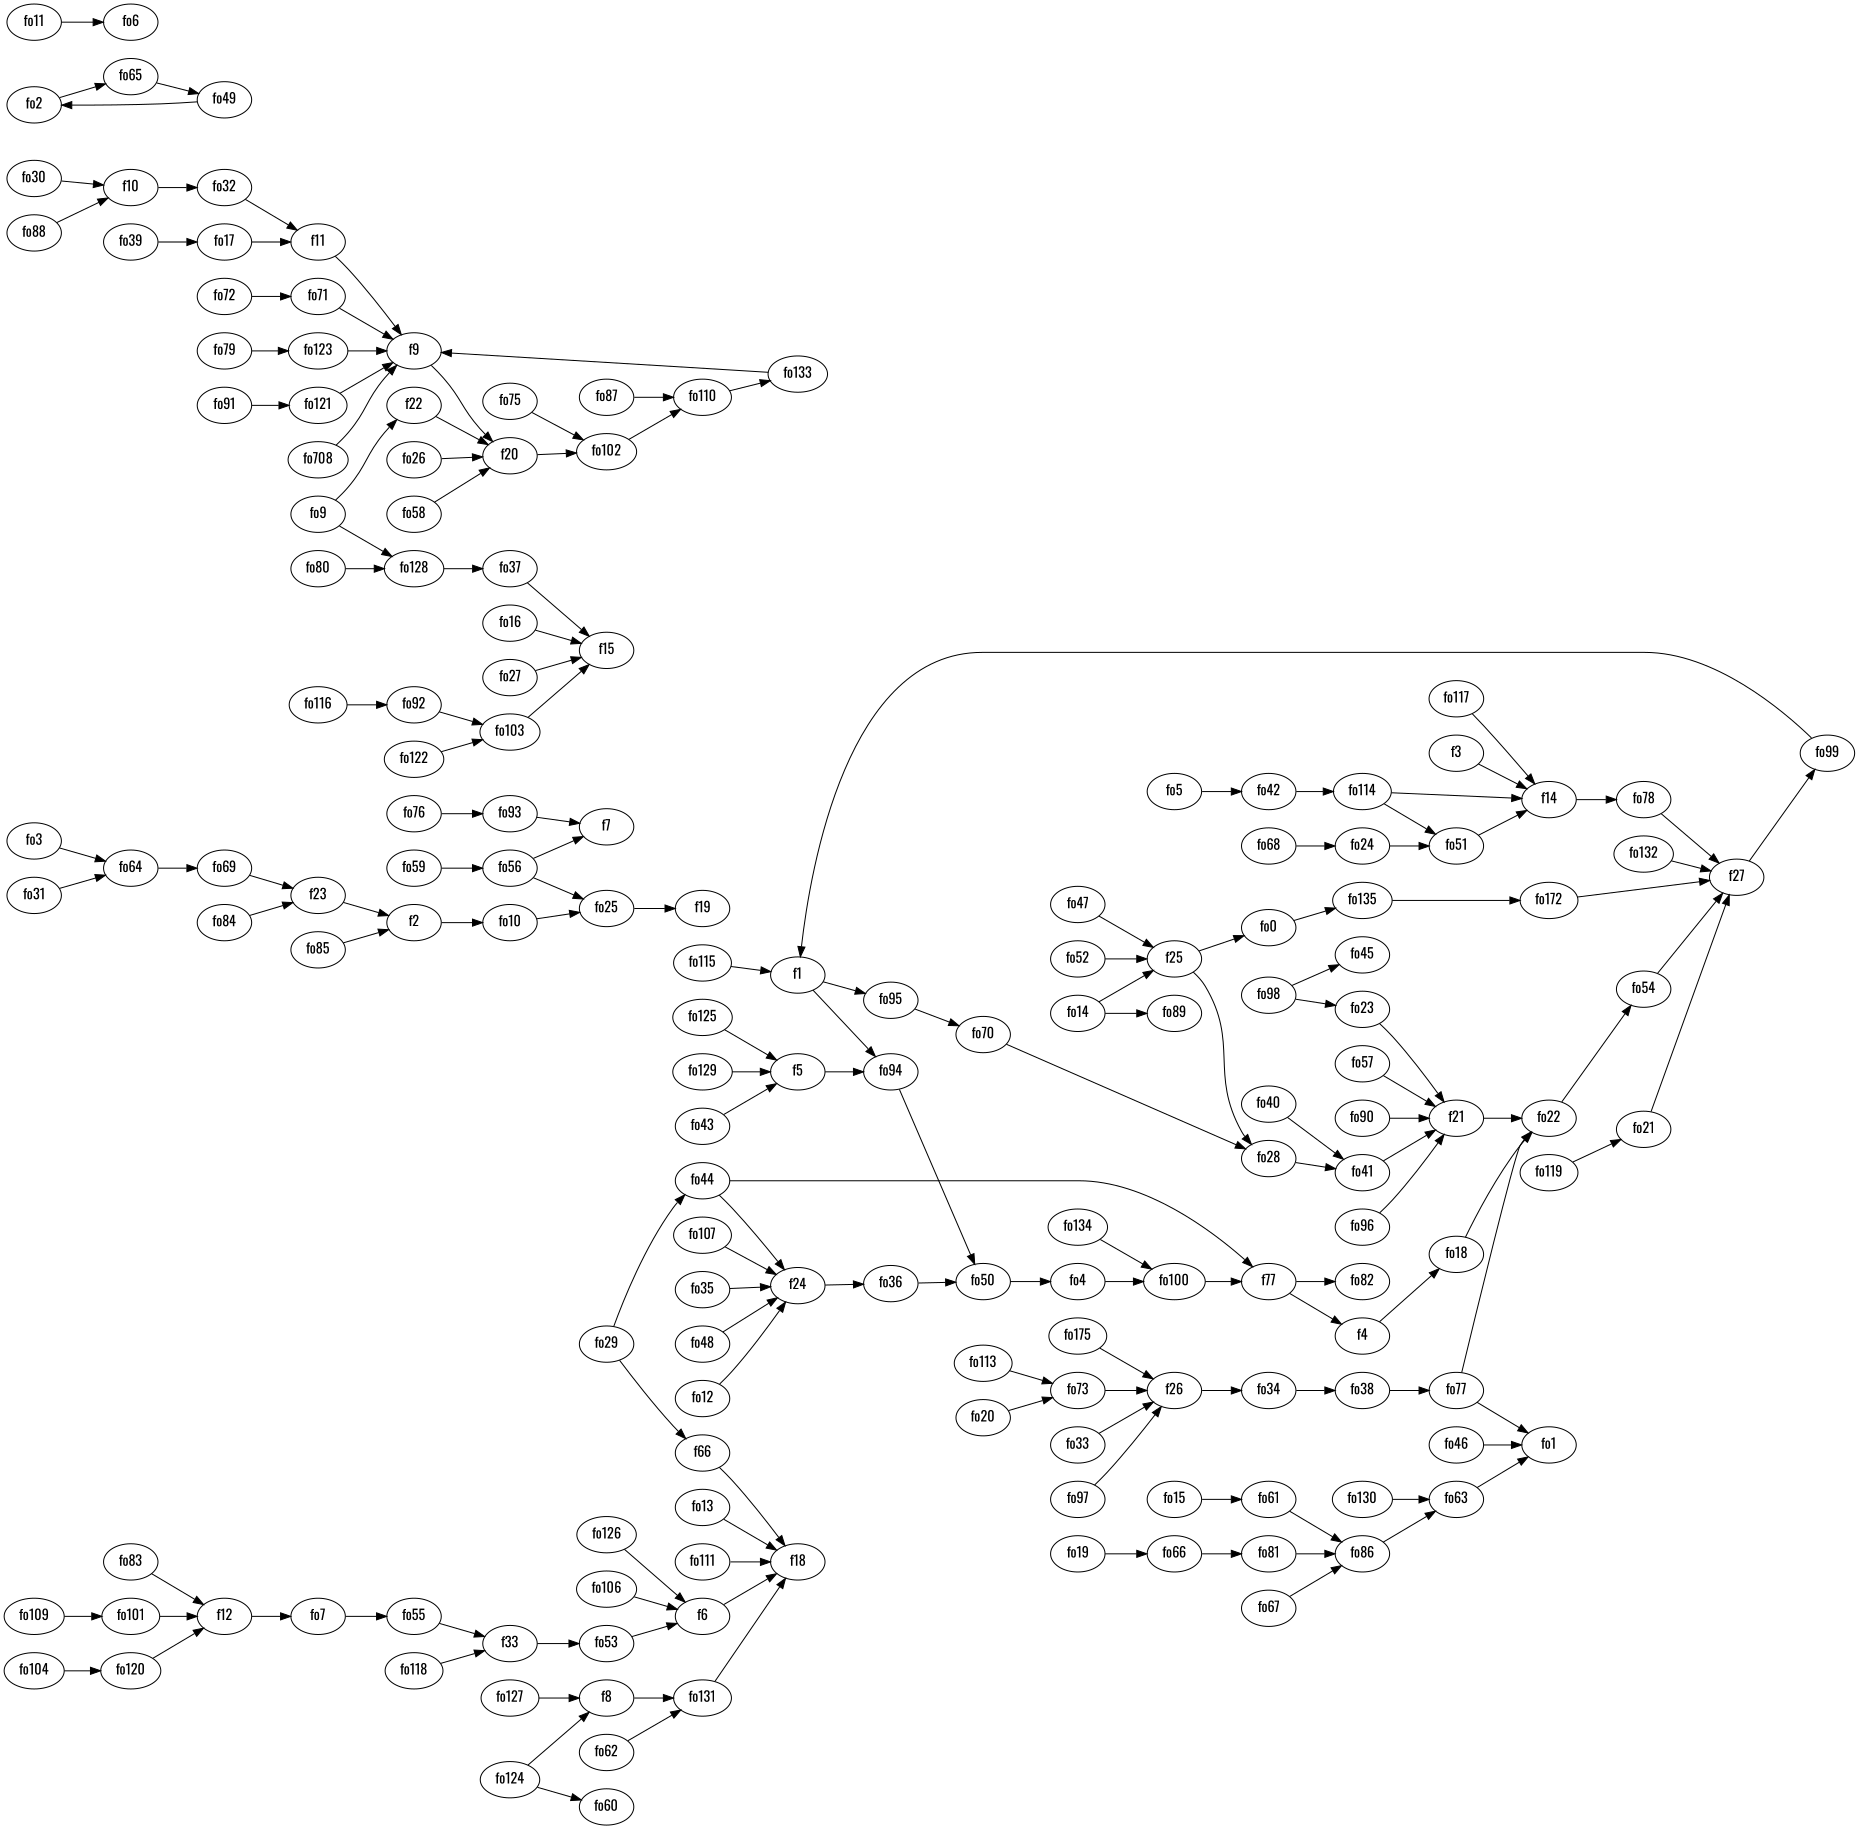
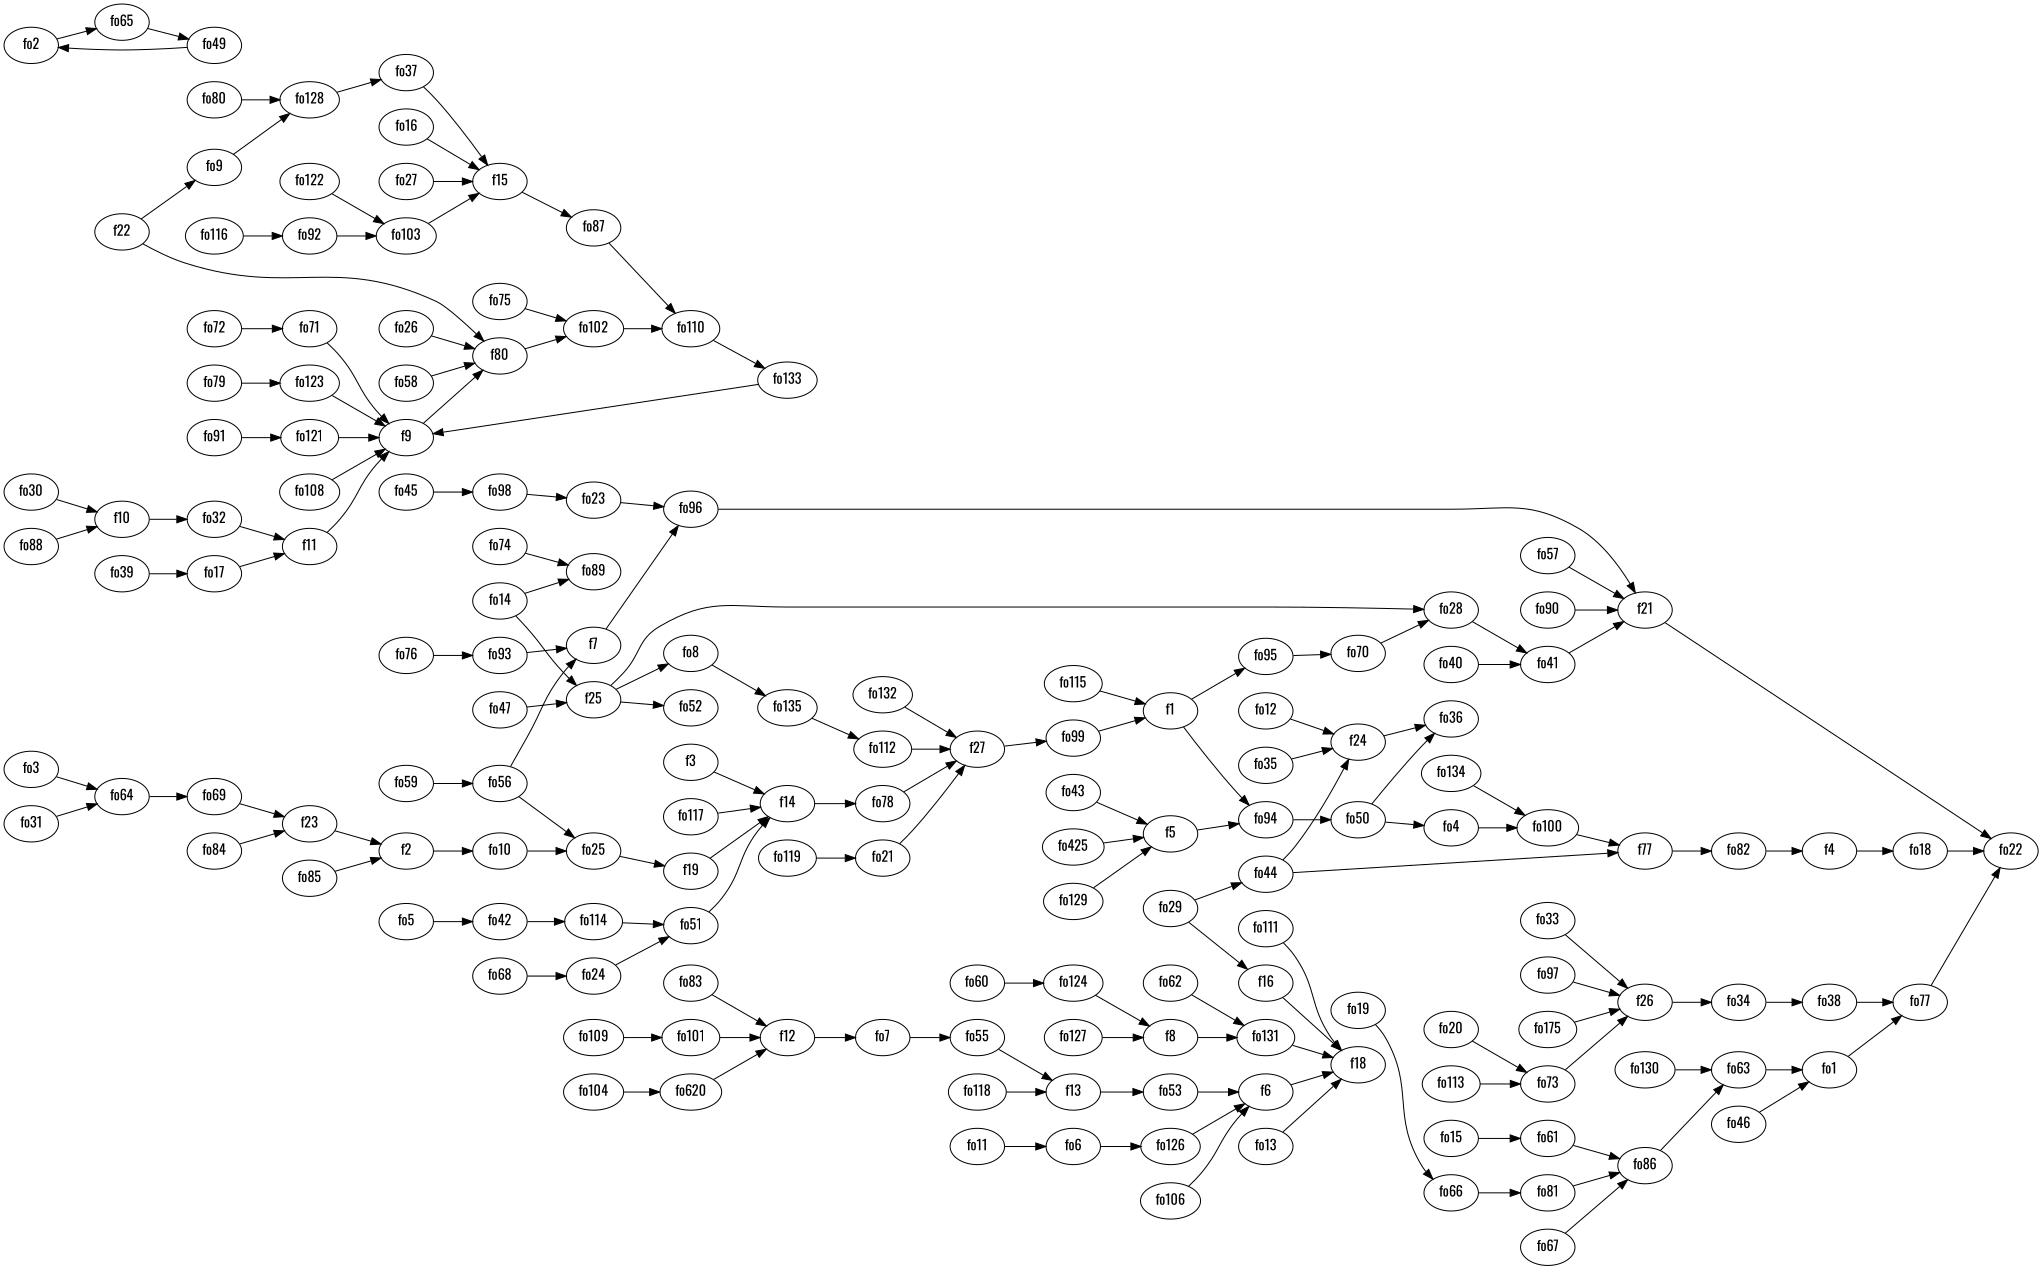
none -> (542, 202)
(510, 456) -> (500, 356)
(318, 460) -> (310, 492)
(364, 465) -> (164, 203)
none -> (500, 547)
none -> (639, 581)
(1451, 795) -> (735, 840)
(1549, 900) -> (883, 749)
(1269, 928) -> (691, 653)
(1121, 959) -> (637, 703)
(1311, 977) -> (448, 492)
(1644, 989) -> none
(703, 1017) -> (1073, 847)
(1410, 1057) -> (637, 504)
none -> (1116, 1146)
(703, 1235) -> none
(932, 1283) -> (1399, 772)
(1311, 1306) -> (1779, 851)
(703, 1344) -> none
(1498, 1415) -> (1871, 1039)
(703, 1453) -> (1266, 983)
(510, 1644) -> (1073, 1092)
(131, 1671) -> (691, 1092)
(554, 1792) -> (1019, 983)
